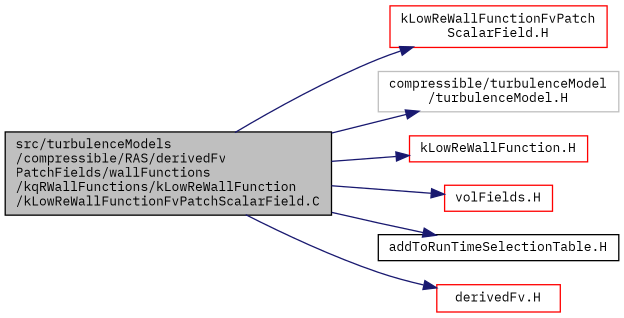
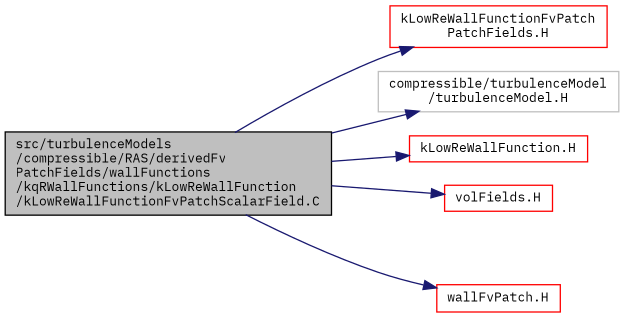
(499, 27) -> (499, 27)
(499, 248) -> none
(499, 298) -> (499, 298)
